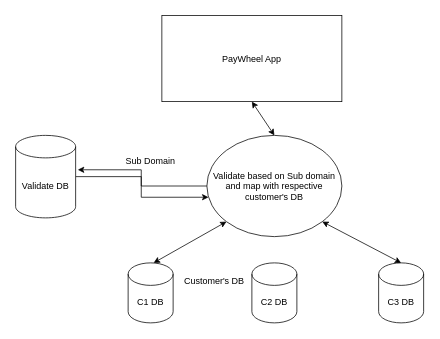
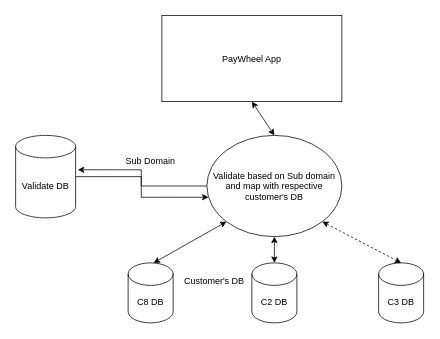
(362, 243) -> (362, 243)
none -> (274, 250)
(150, 303) -> (150, 303)
